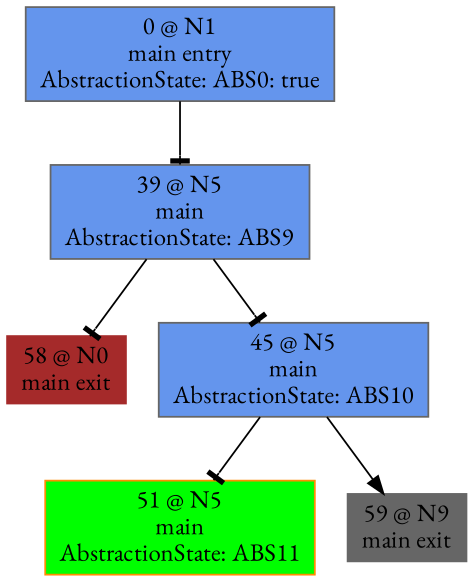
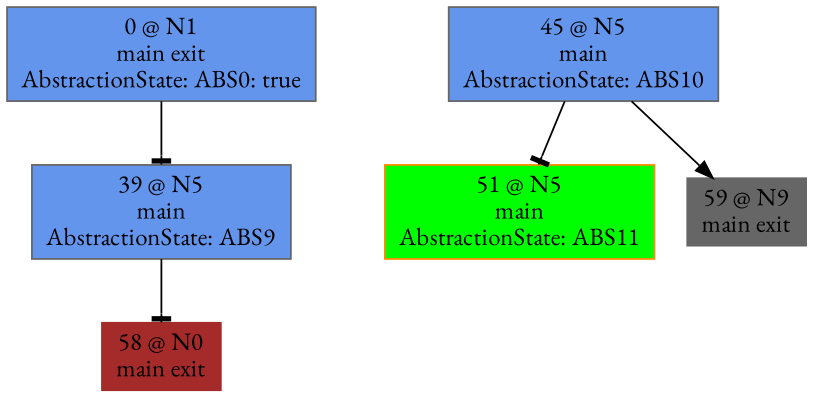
(180, 54) -> (161, 54)
(234, 287) -> none
